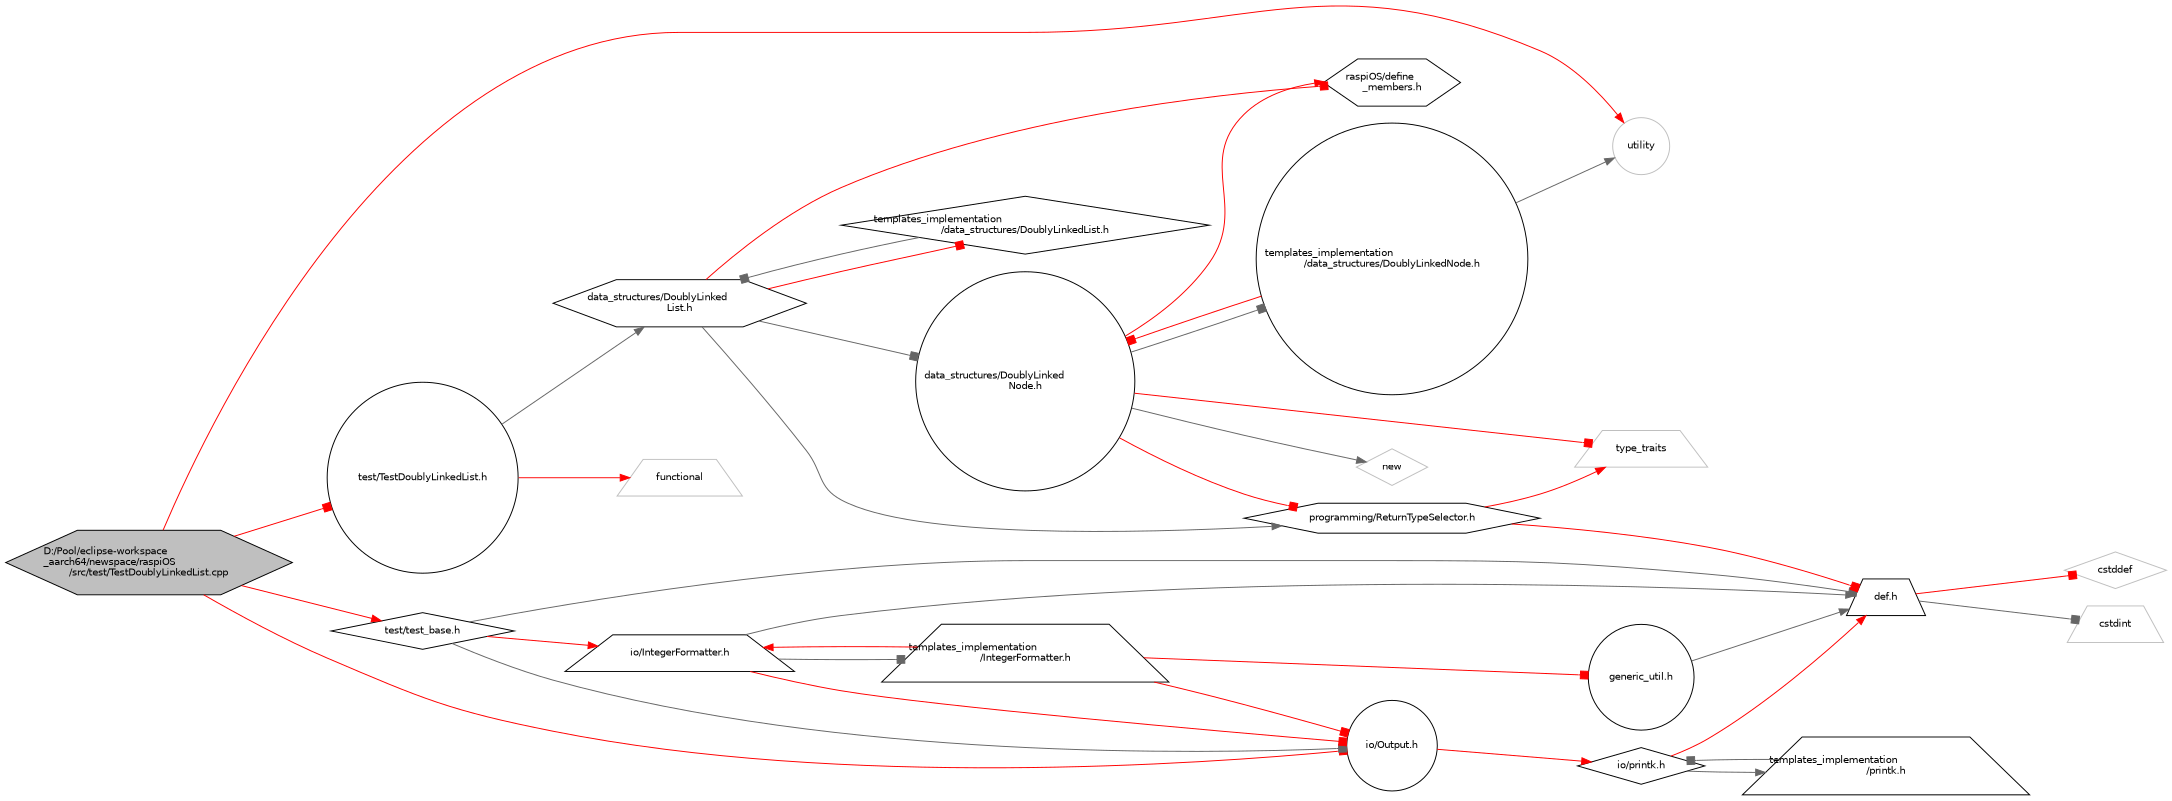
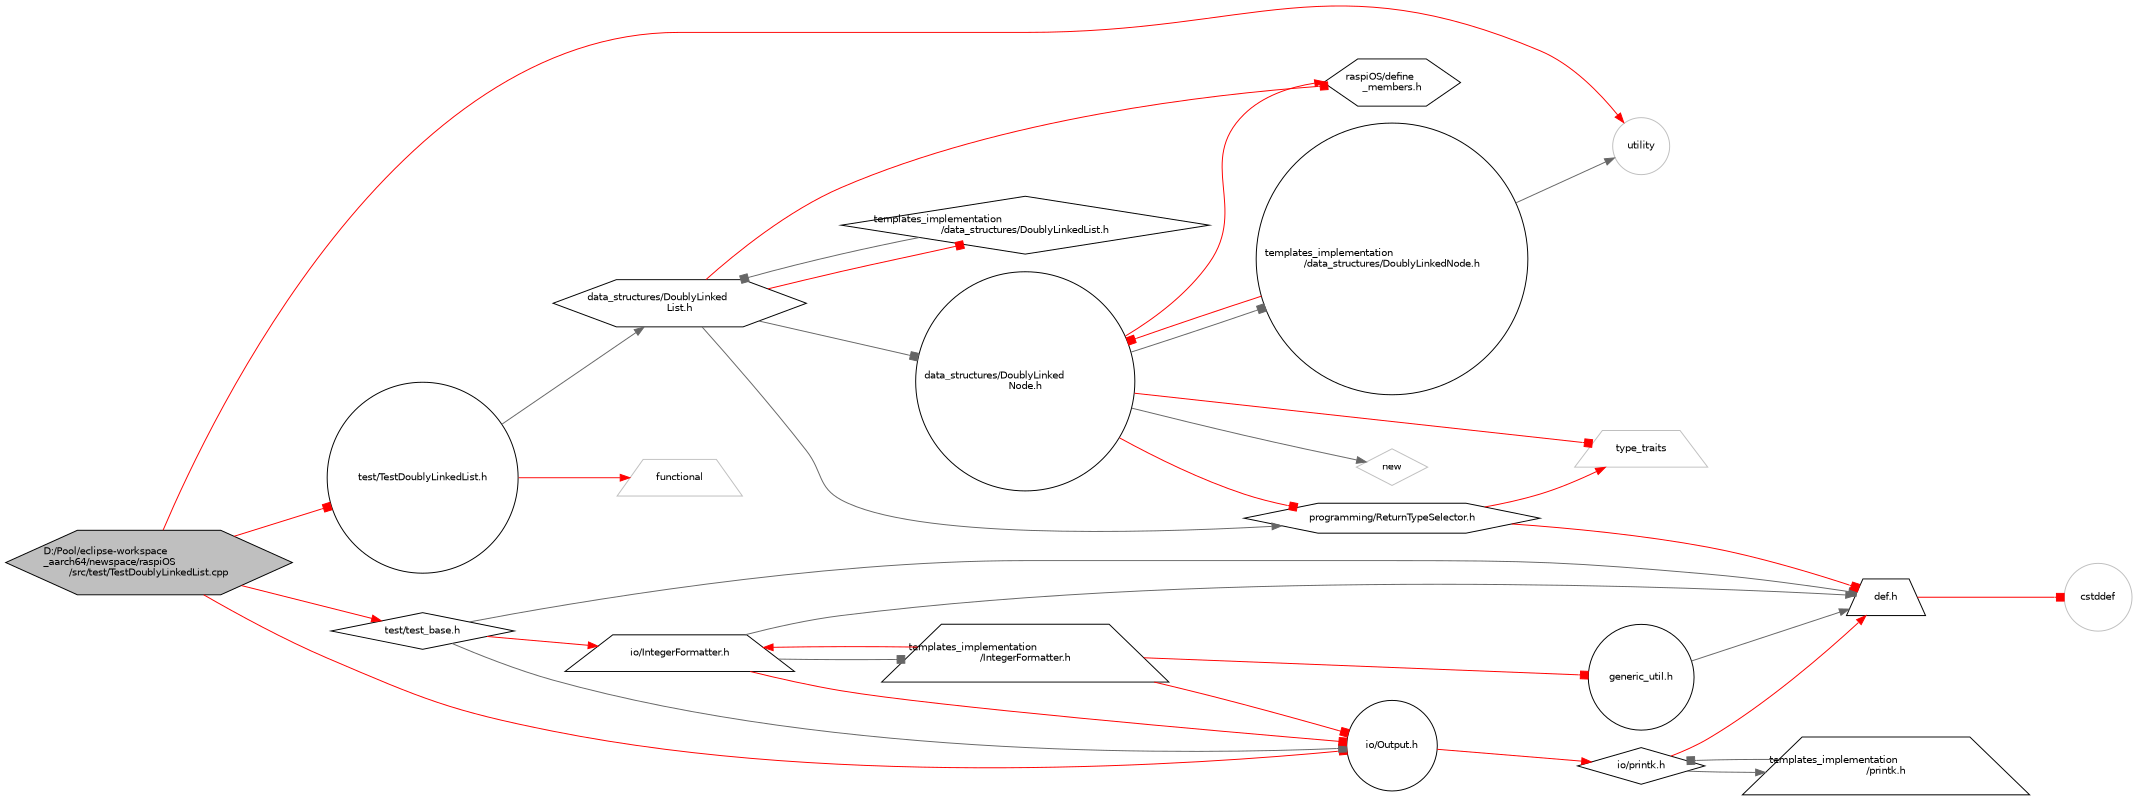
(2115, 570) -> (2098, 597)
(2115, 624) -> none
